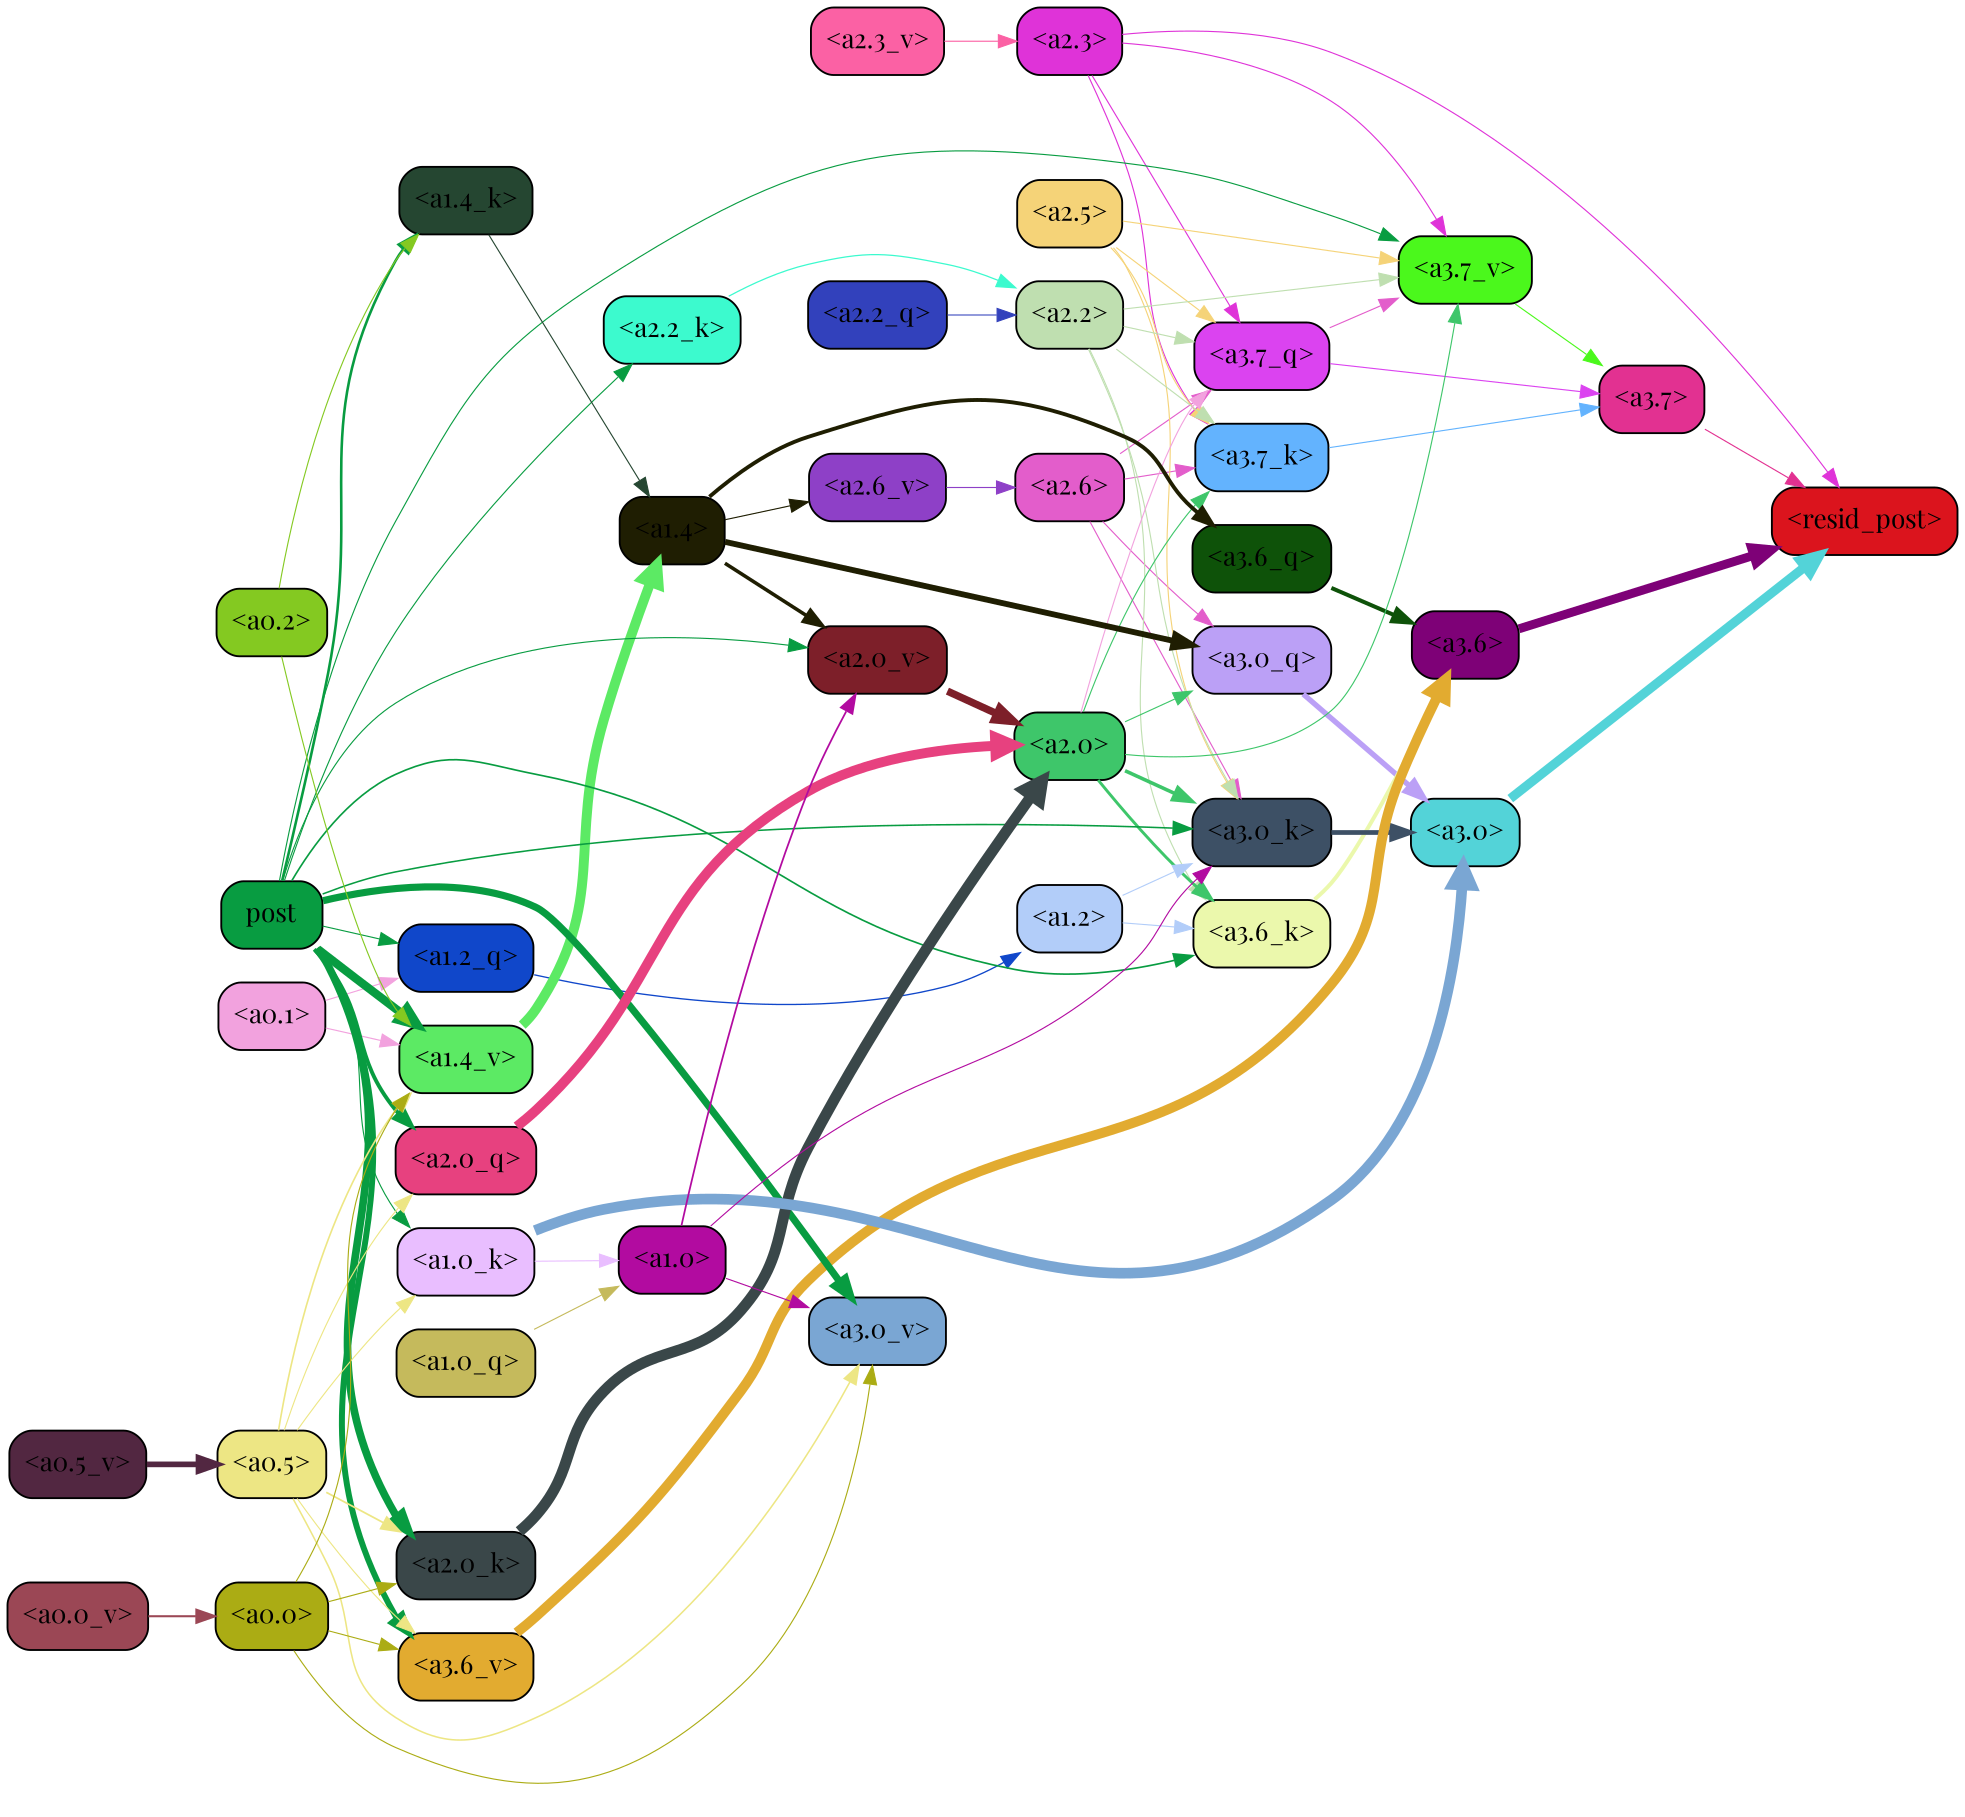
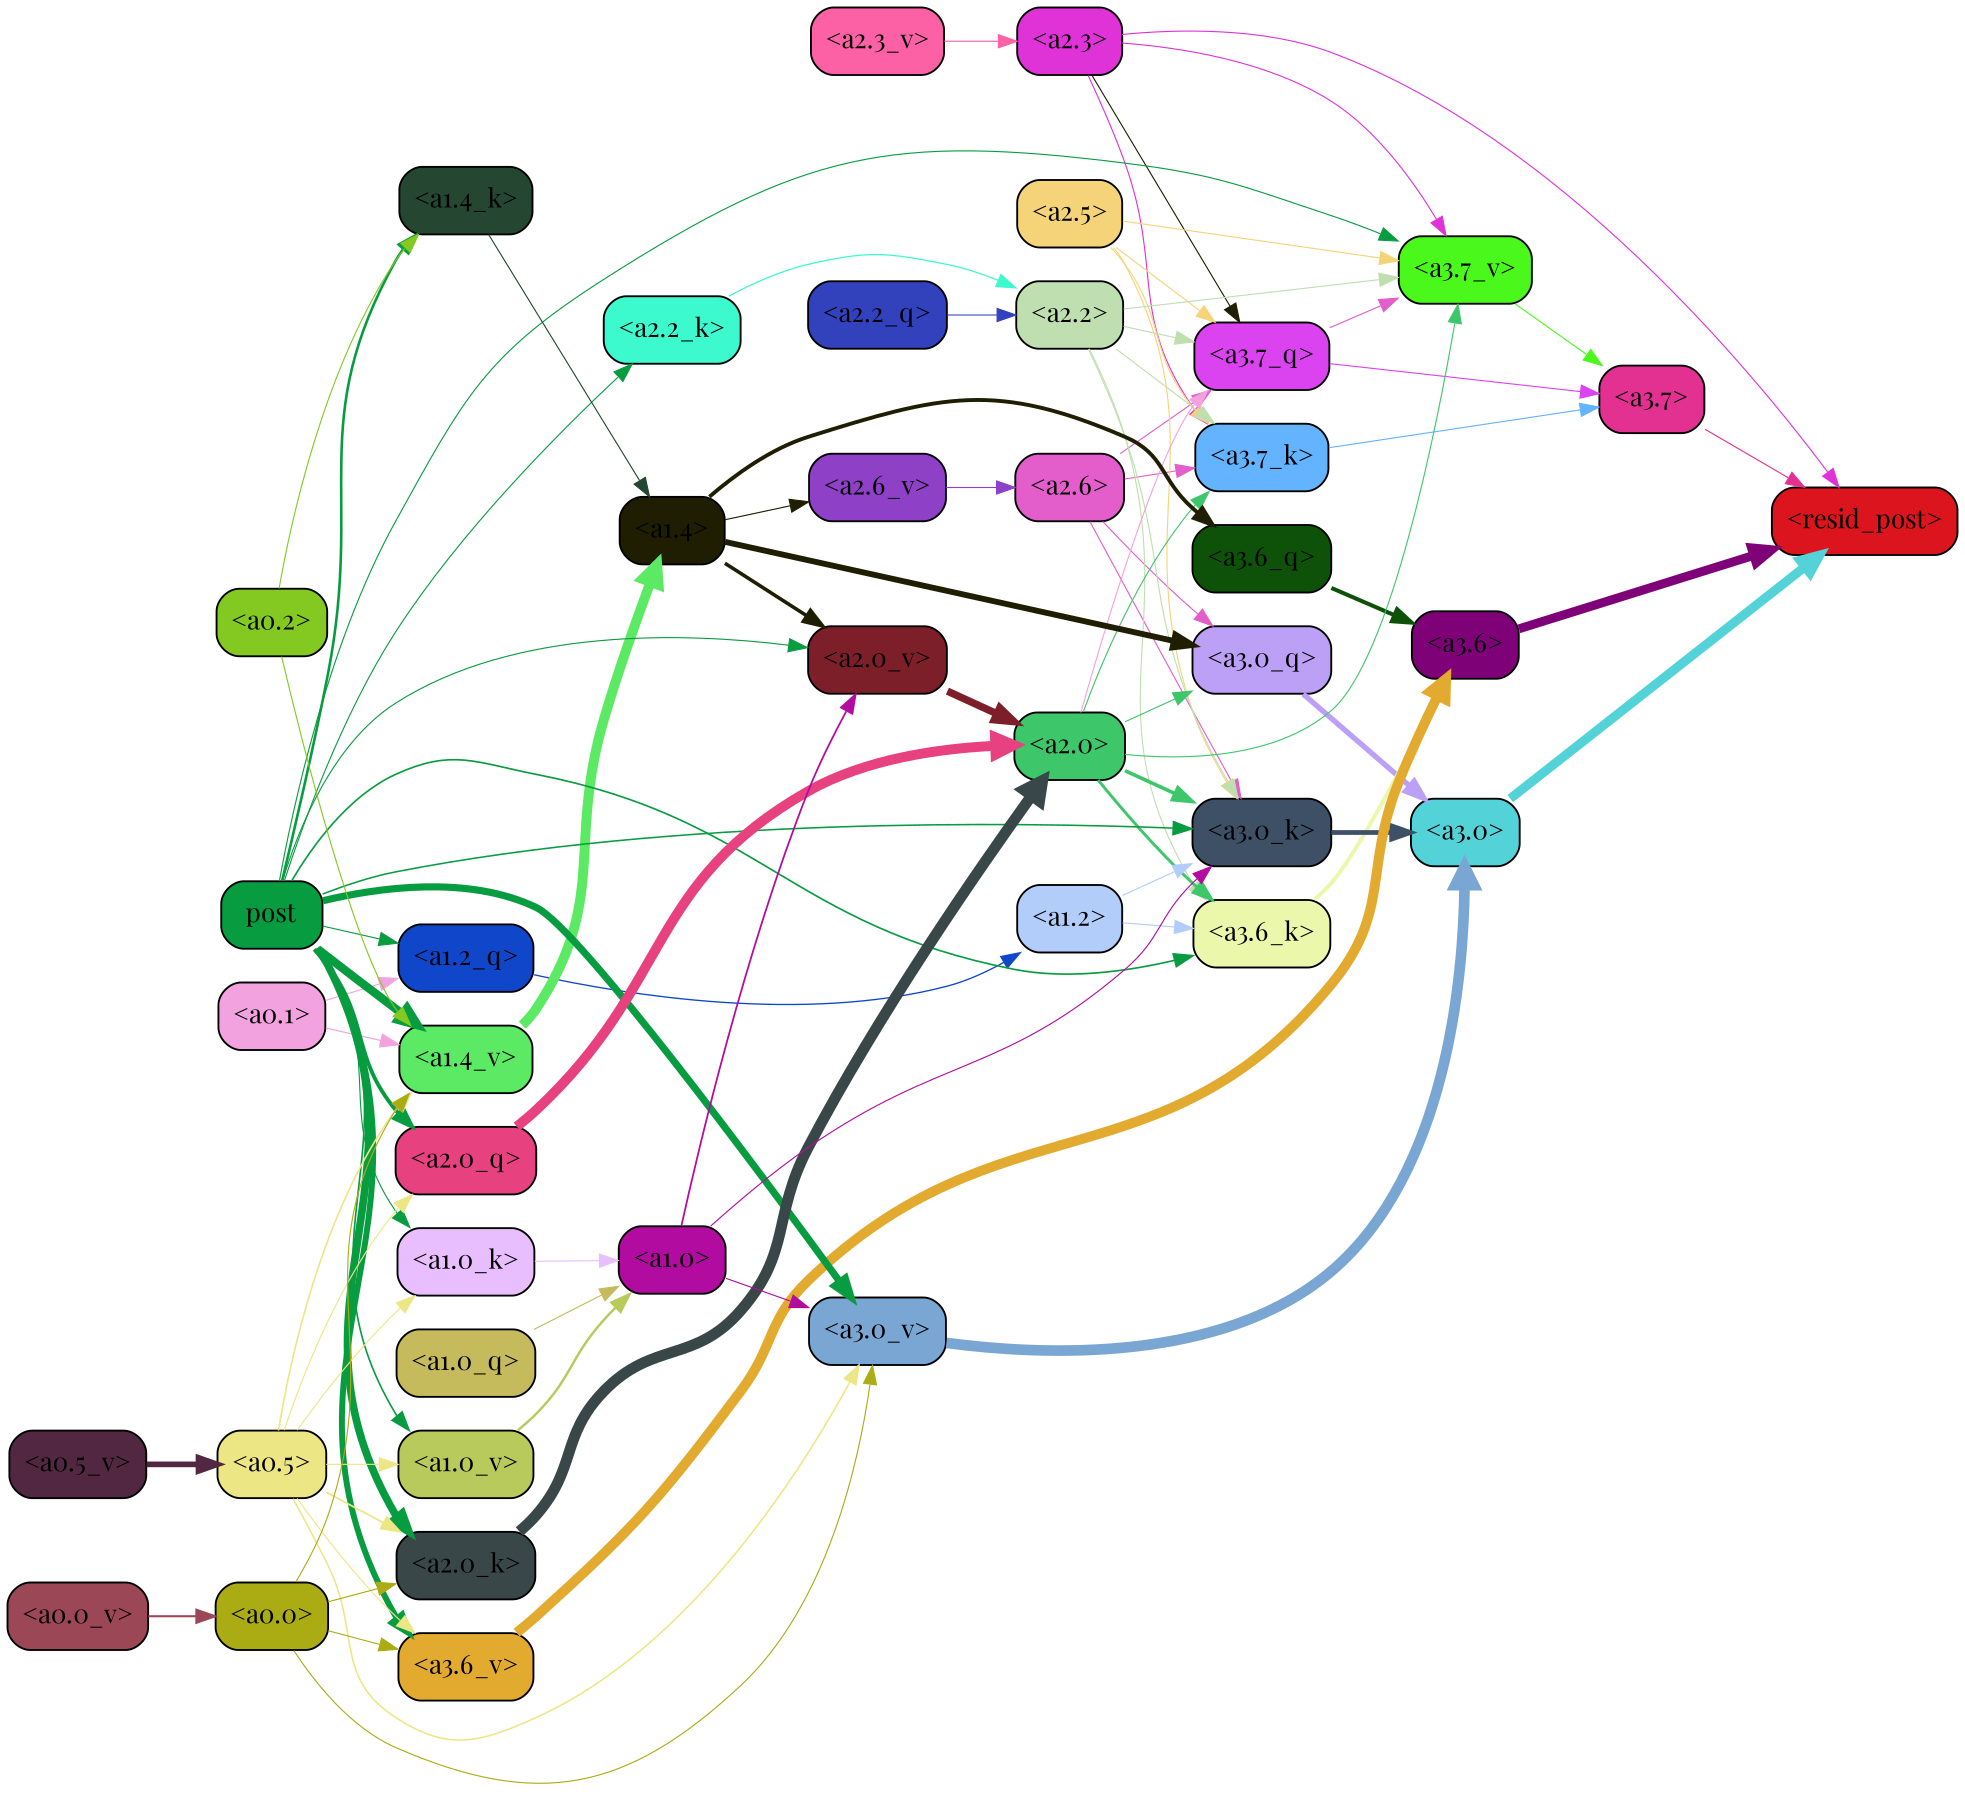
(1161, 191) -> (1161, 191)
(1111, 1271) -> (1337, 1265)
none -> (466, 1464)
